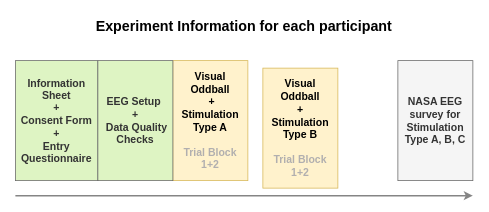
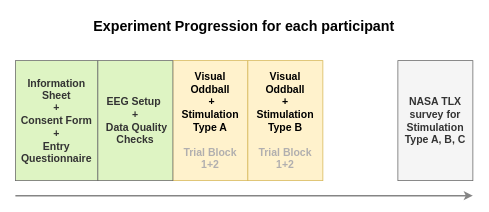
(244, 27) -> (244, 27)
(435, 120) -> (435, 120)
(300, 128) -> (285, 120)
